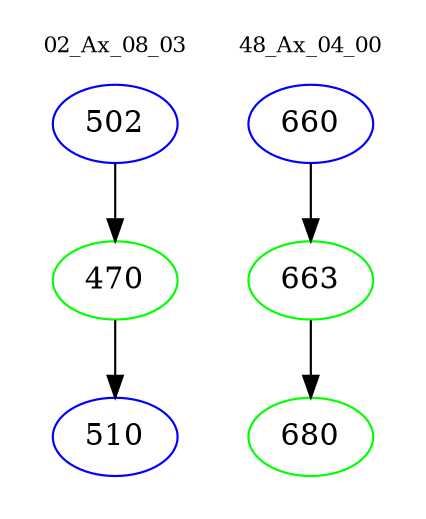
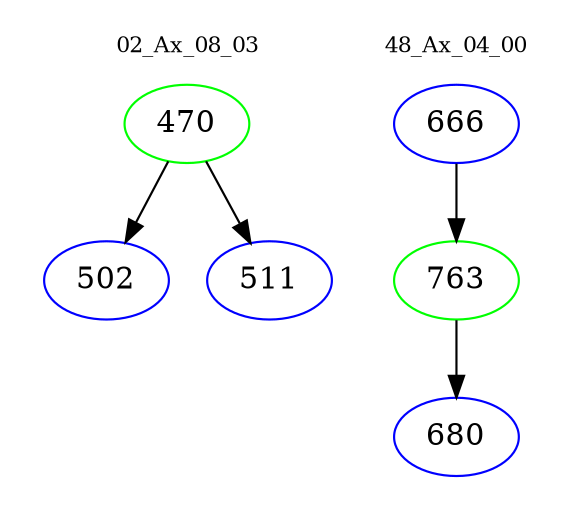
(311, 124) -> (456, 124)
(115, 191) -> (152, 192)
(311, 280) -> (456, 280)
(115, 437) -> (270, 280)
(311, 437) -> (456, 437)
